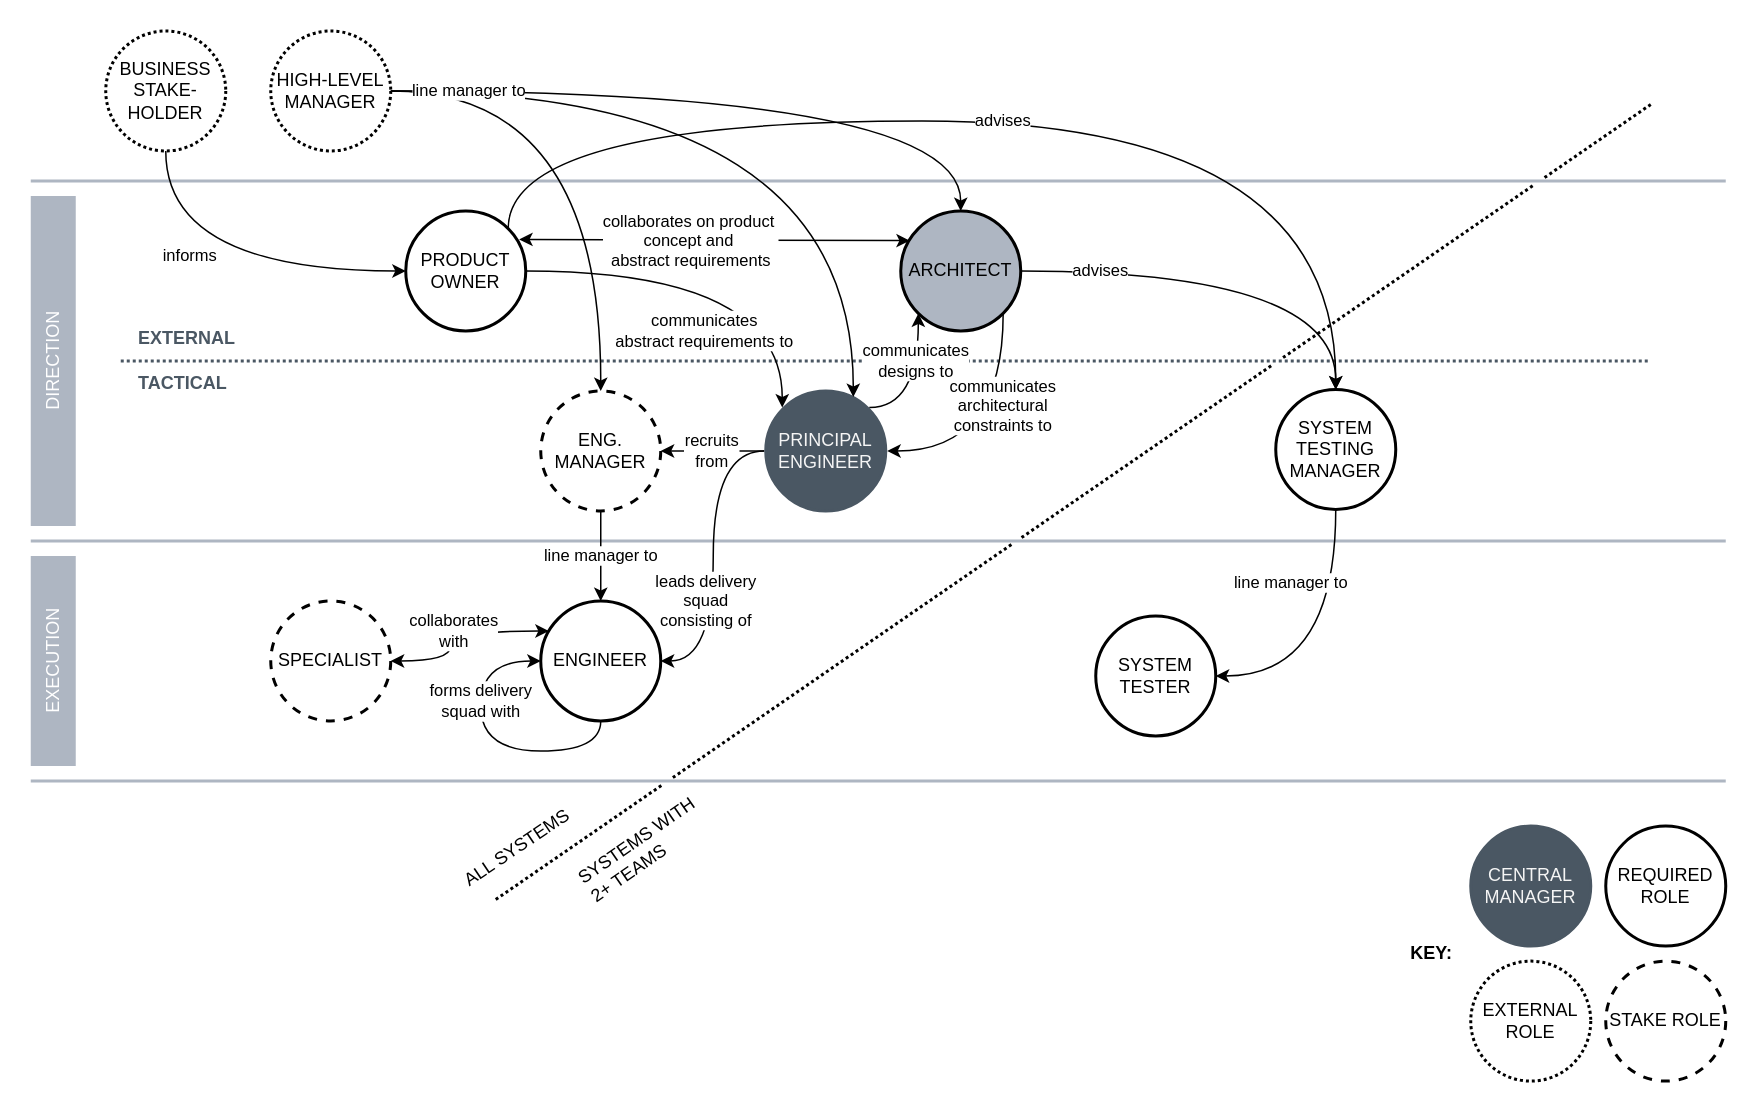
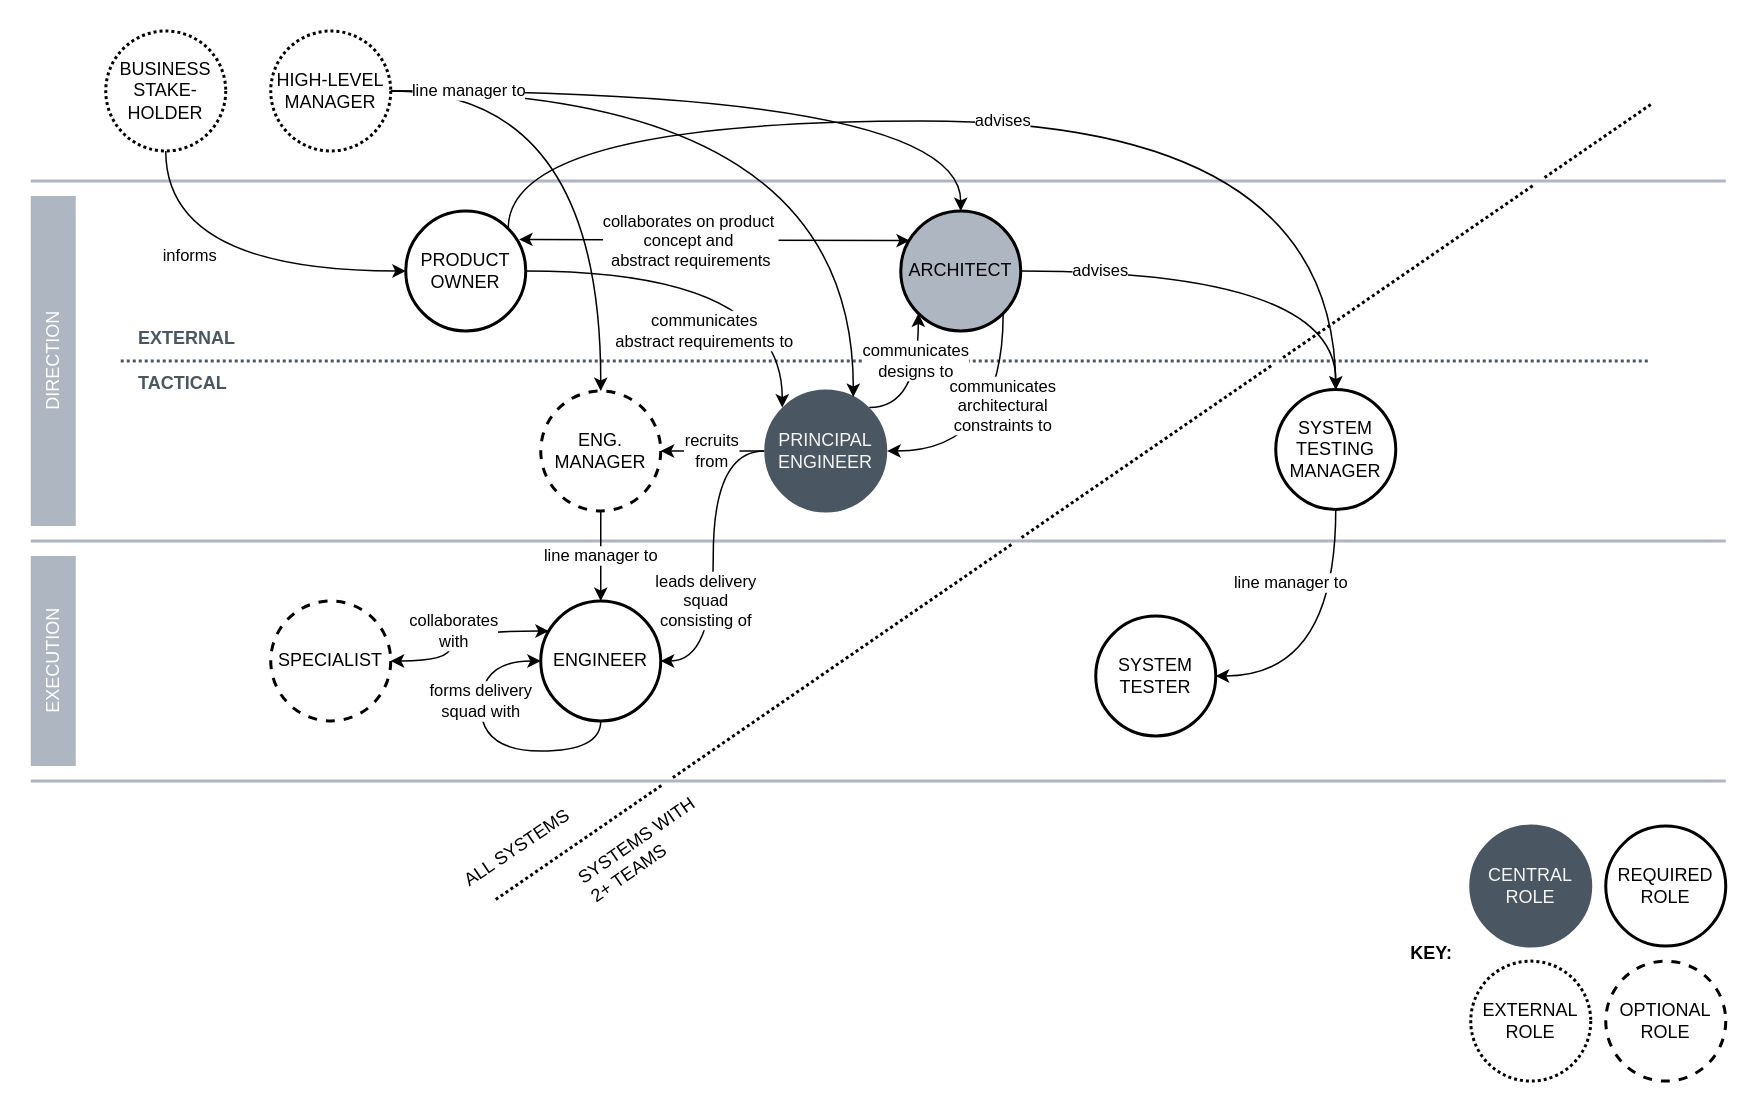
(1303, 256) -> (1300, 254)
(1531, 886) -> (1531, 886)
(1666, 1021) -> (1666, 1021)
